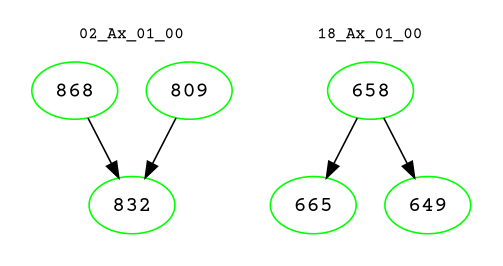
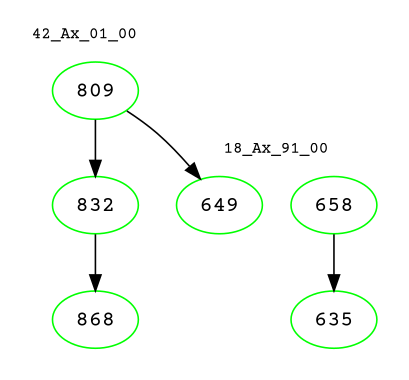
(132, 34) -> (85, 34)
(371, 34) -> (277, 149)
(100, 141) -> (95, 255)
(395, 141) -> (174, 149)
(313, 205) -> (334, 320)
